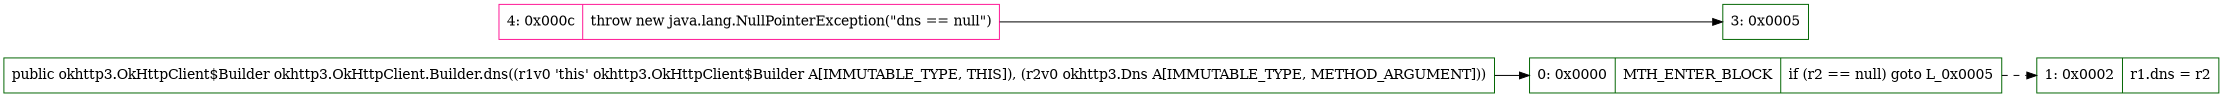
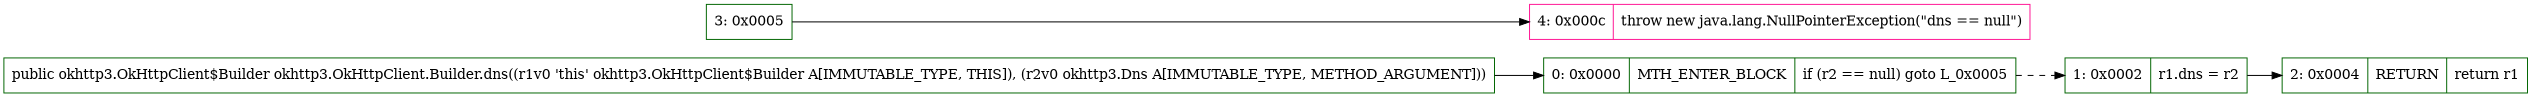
(1356, 22) -> (1156, 22)
none -> (2405, 75)
